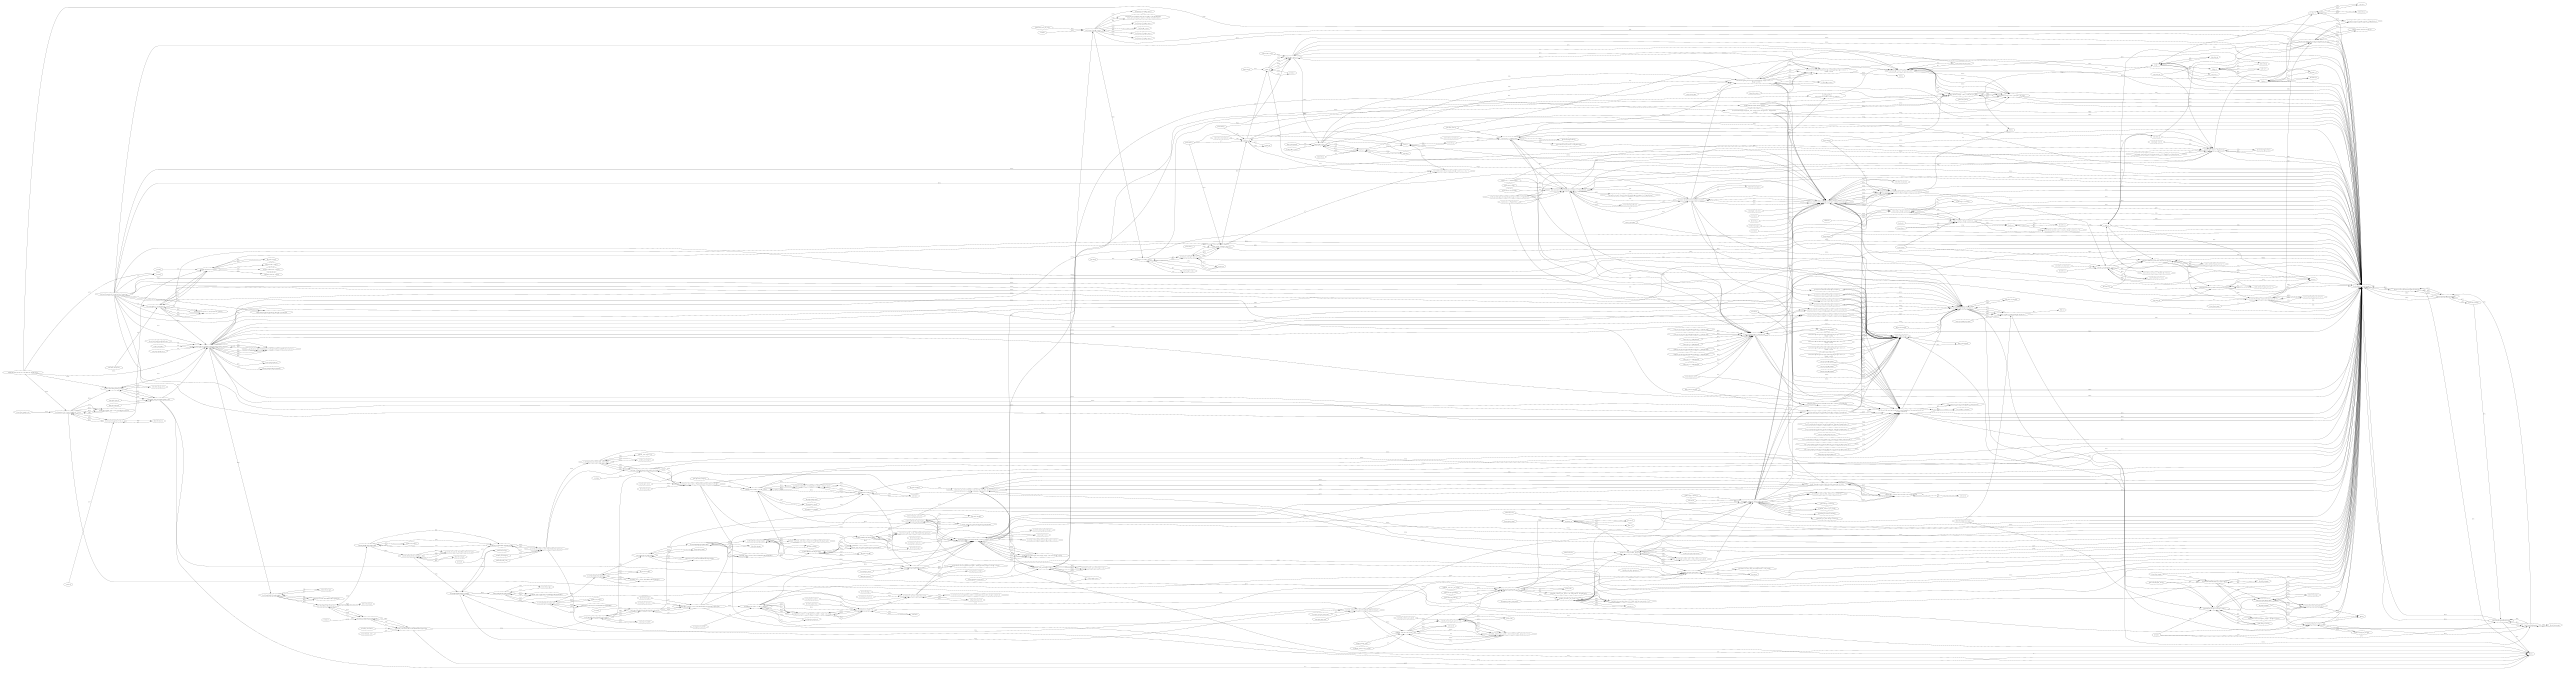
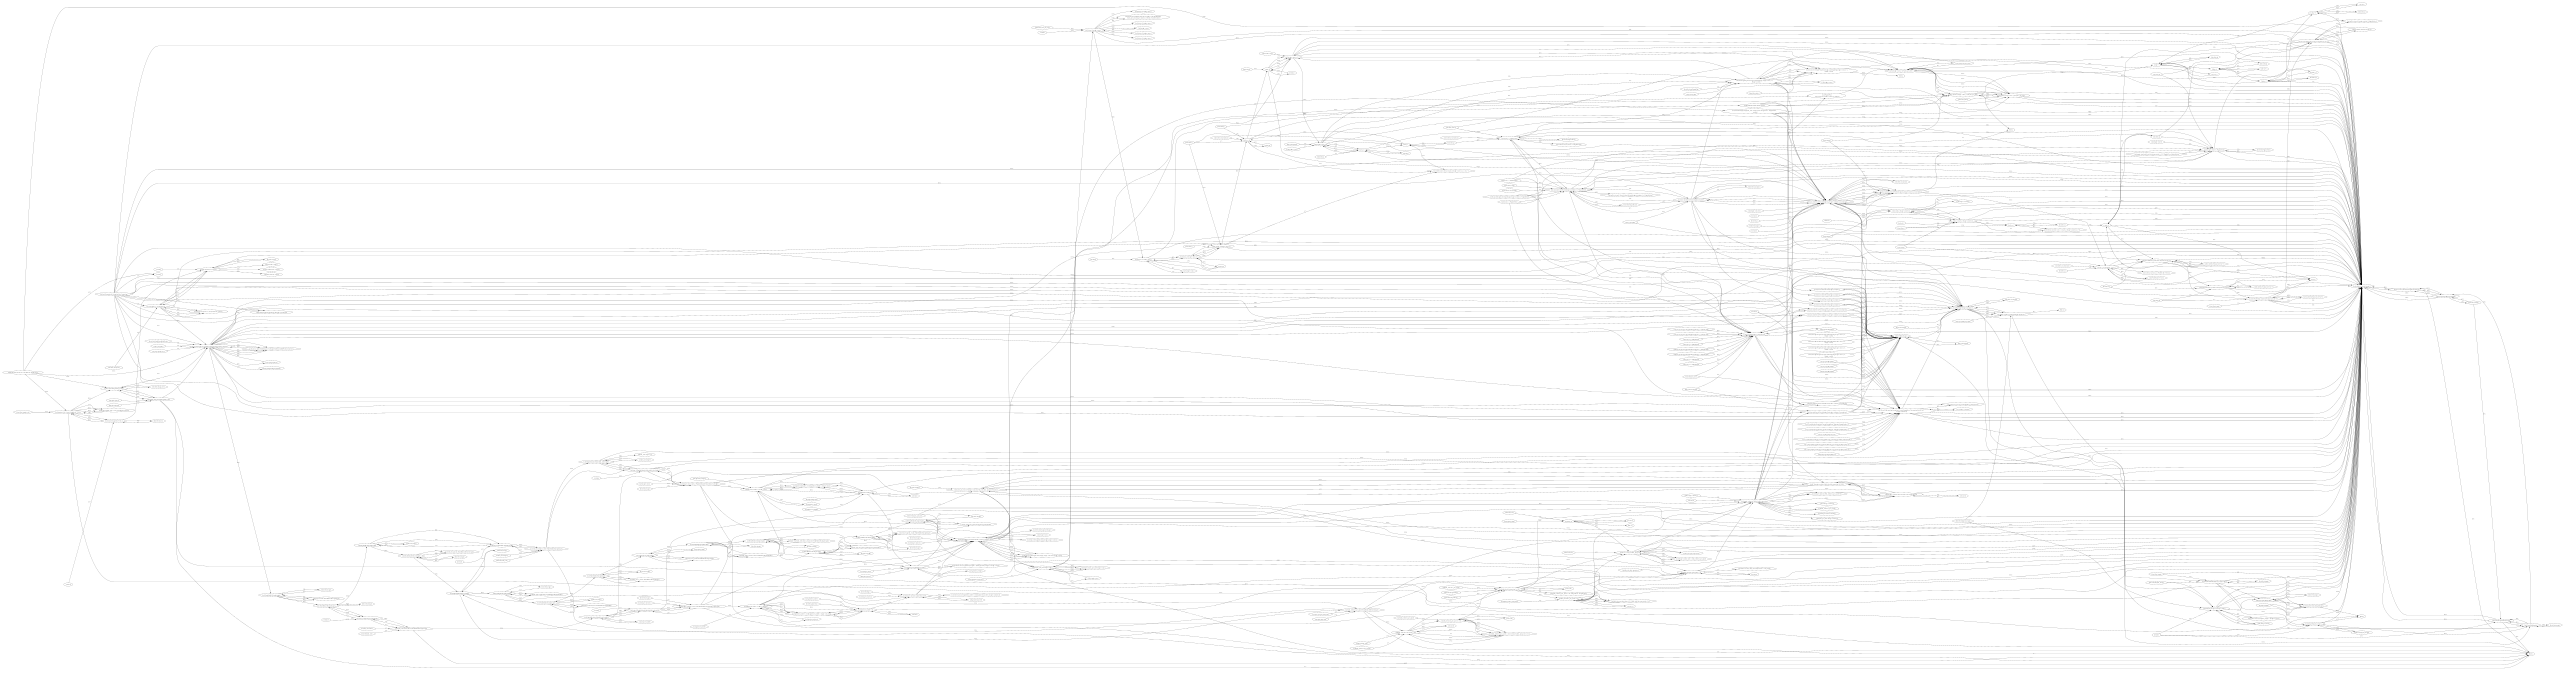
none -> (1691, 89)
